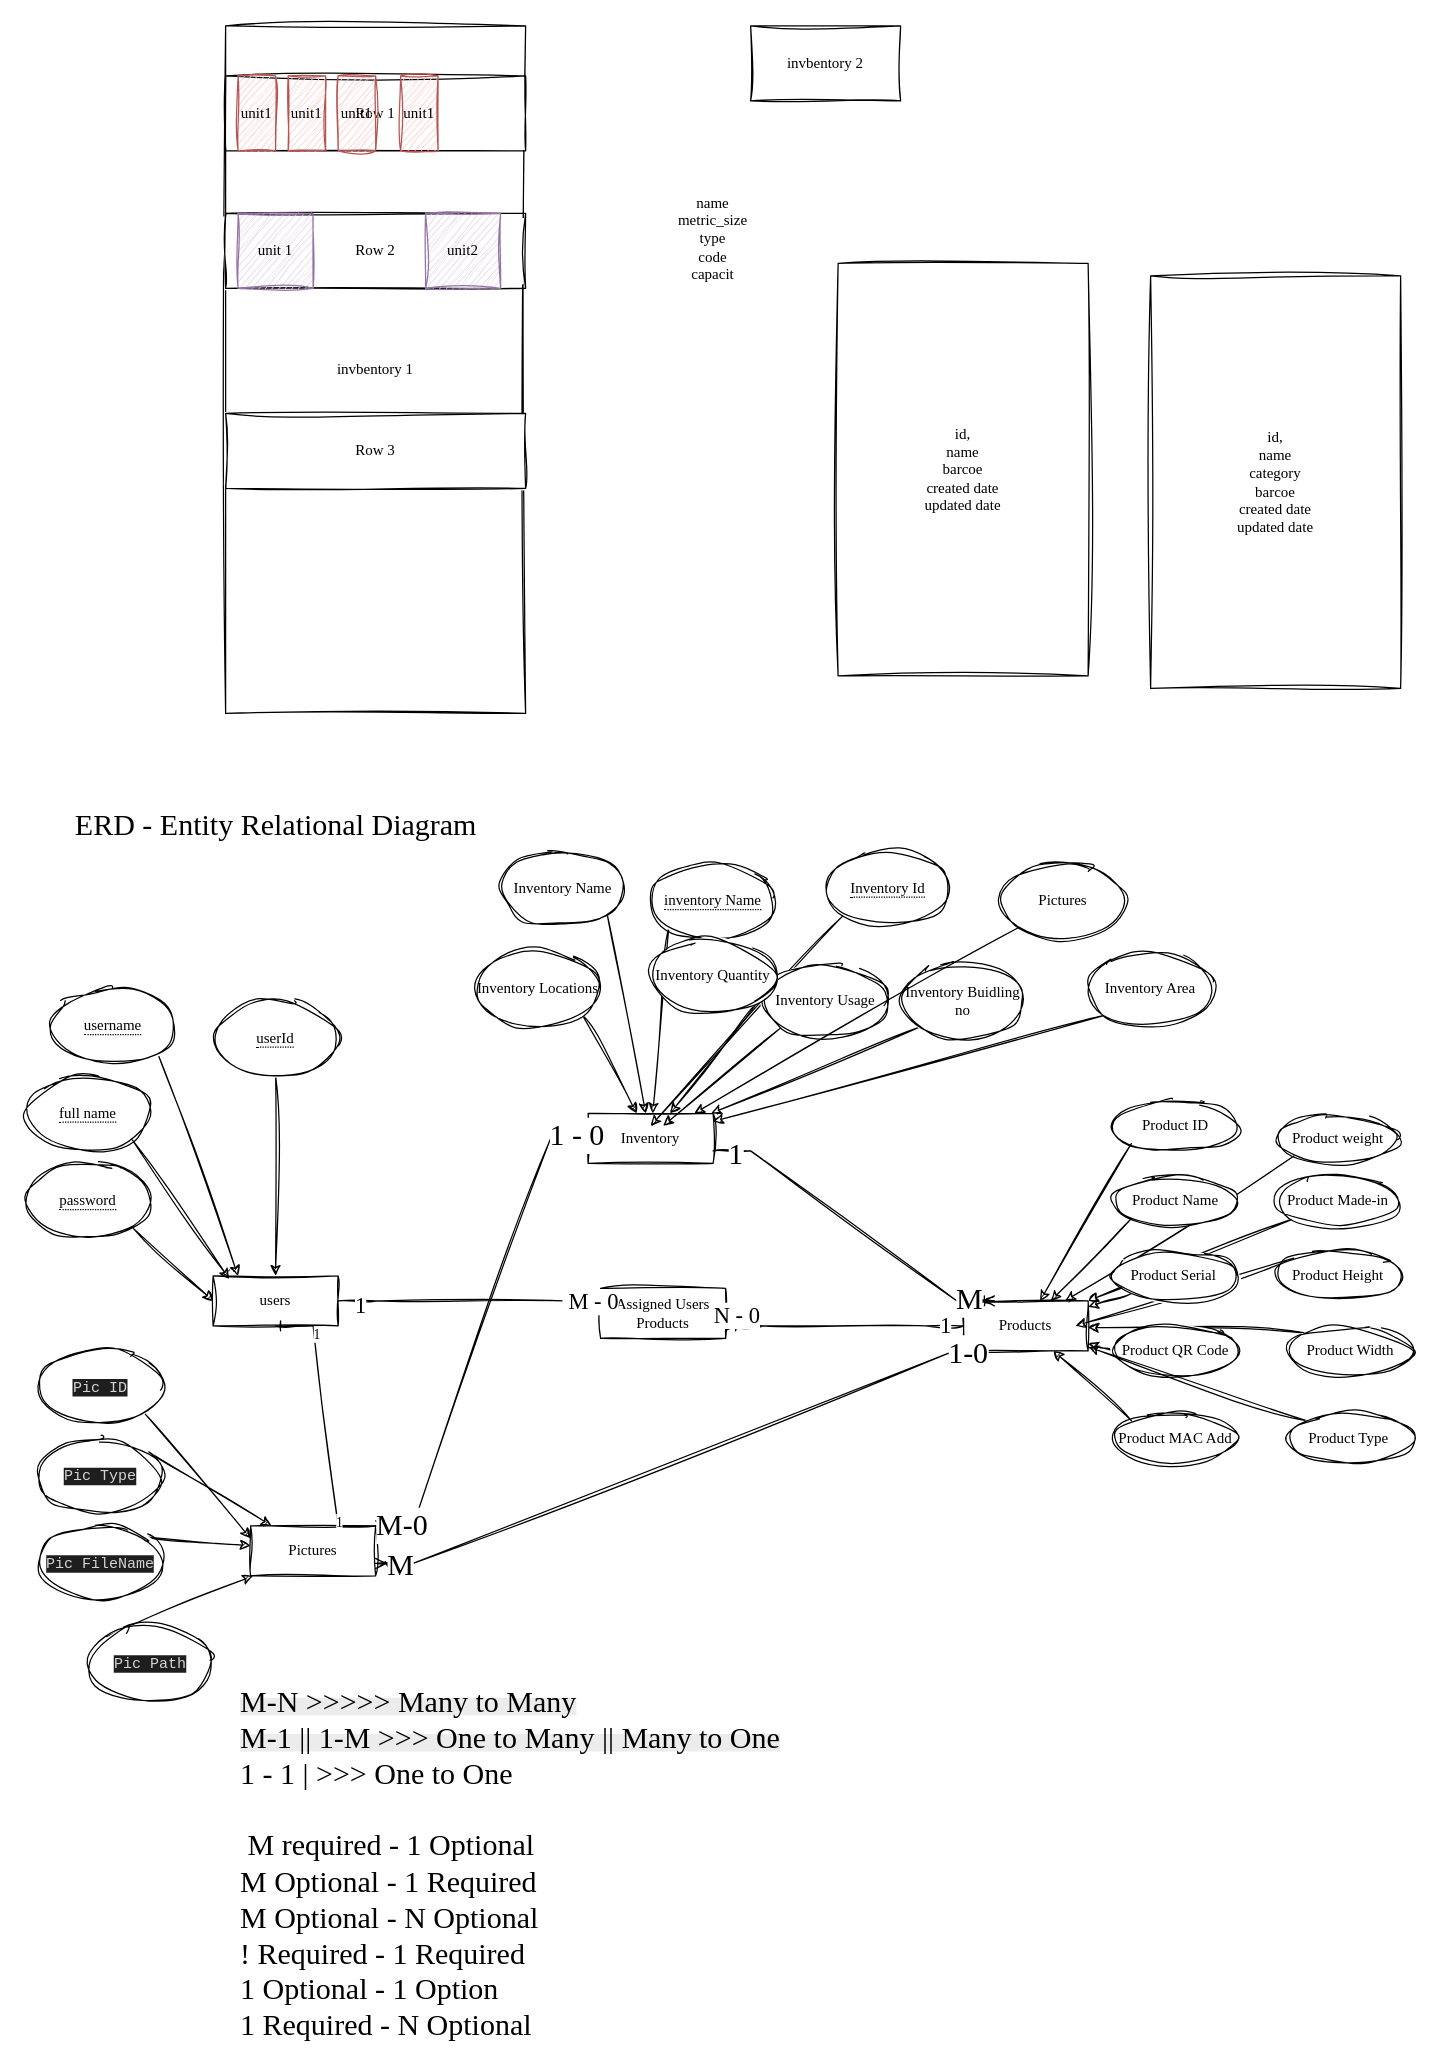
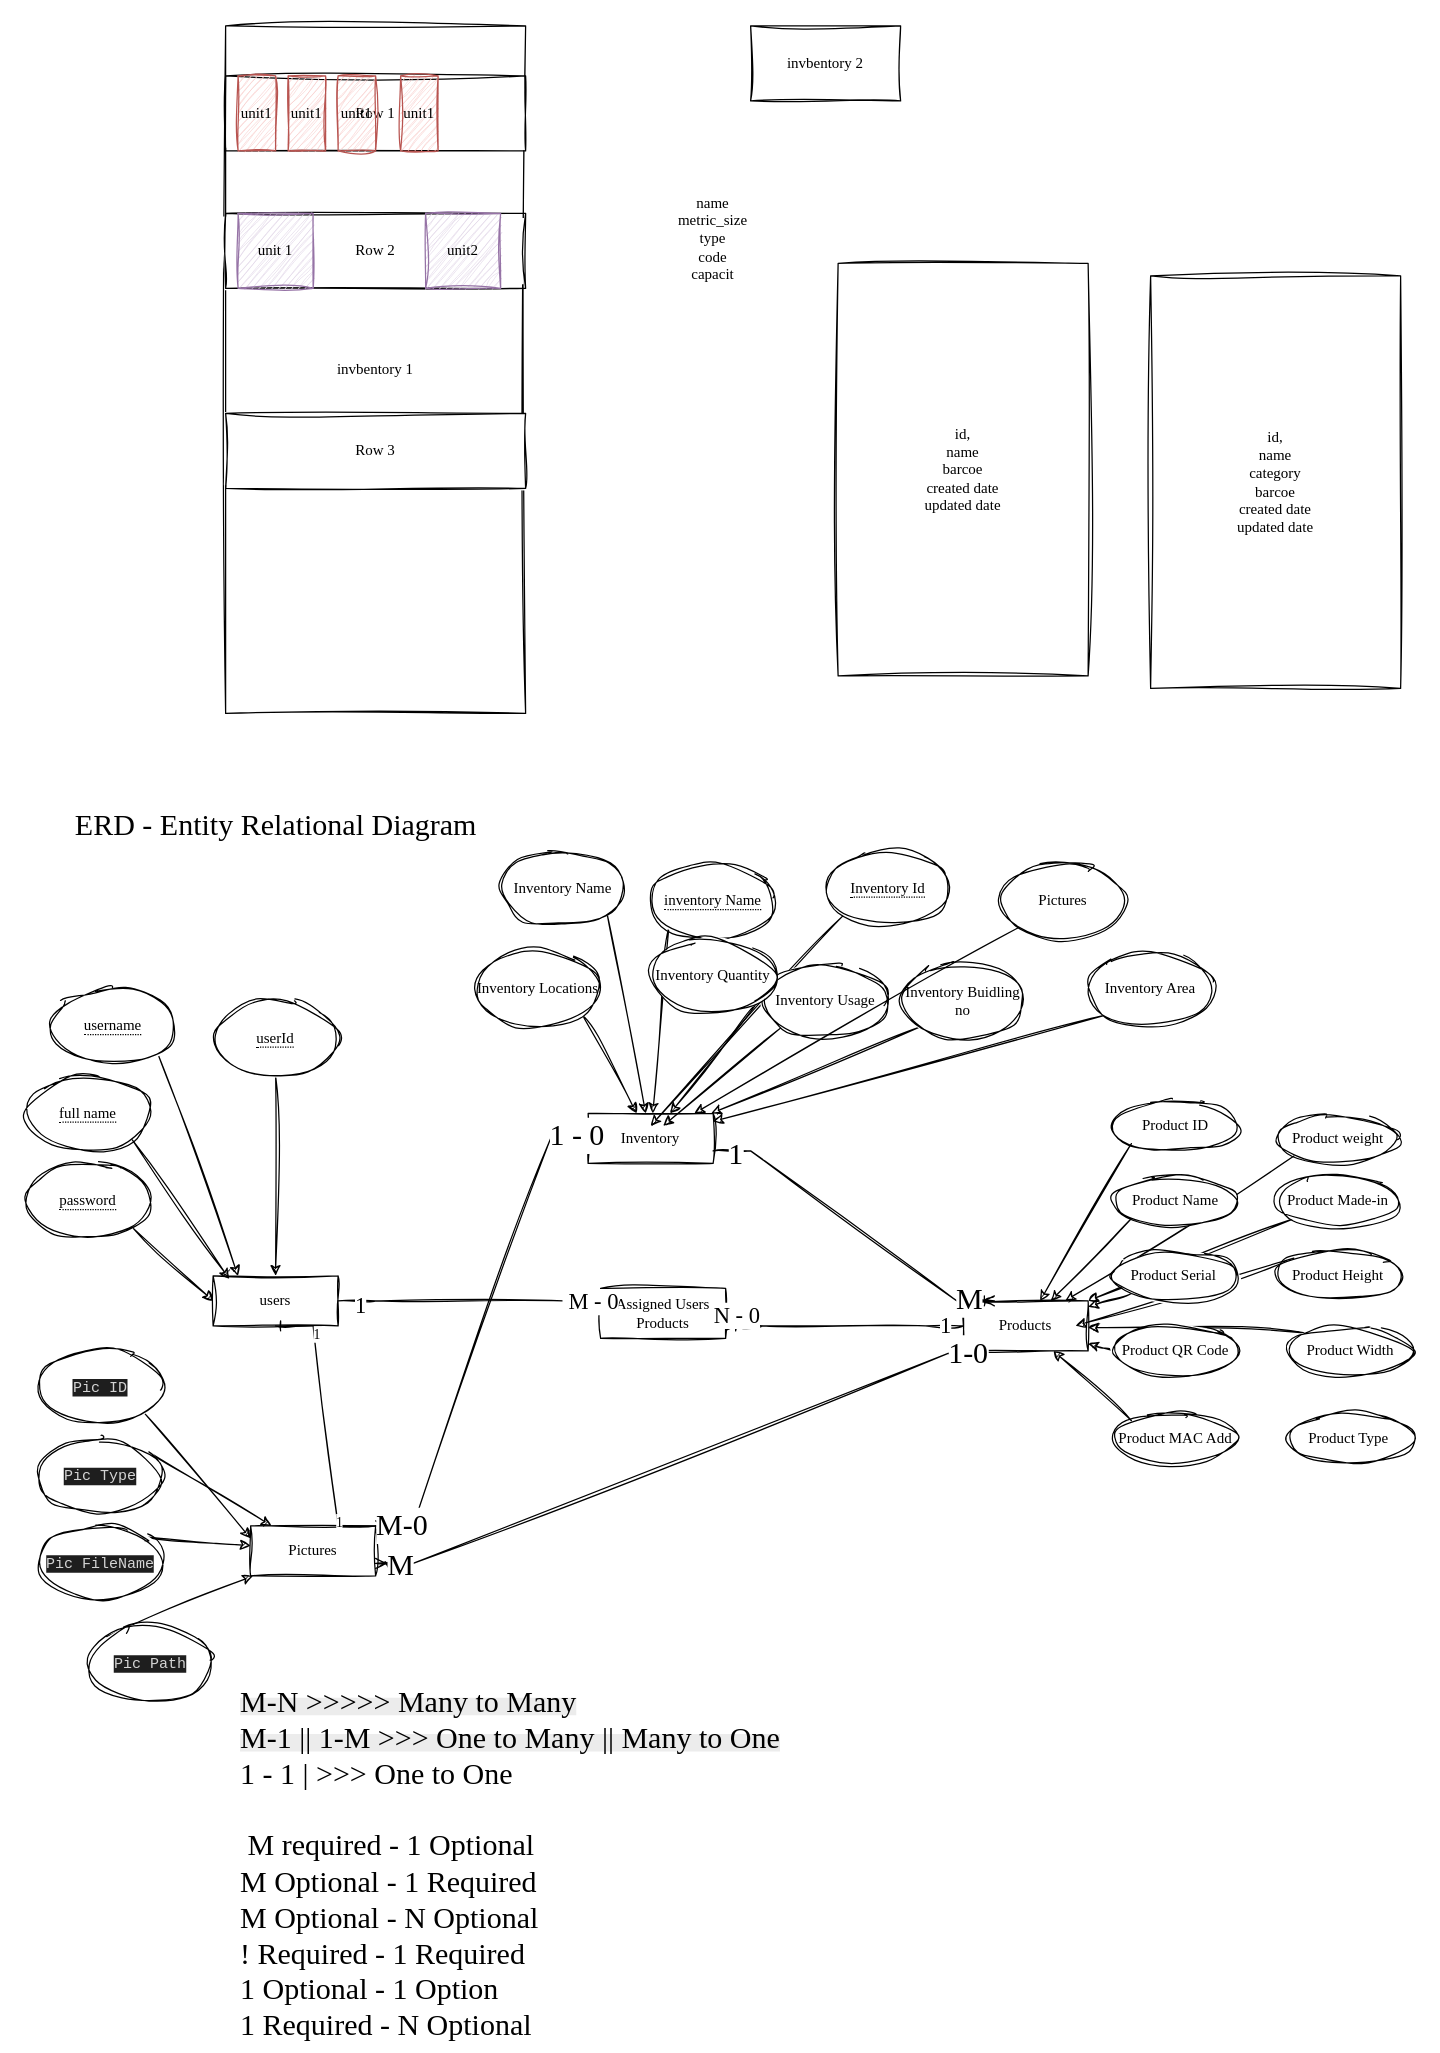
(1242, 1399) -> none
